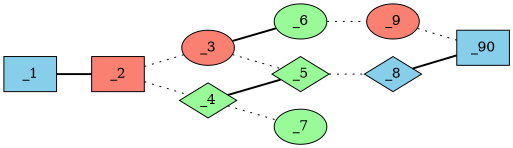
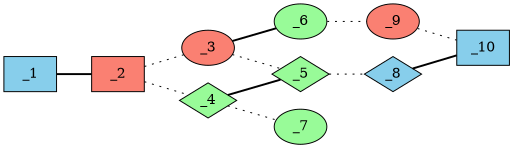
(483, 48) -> (483, 48)
